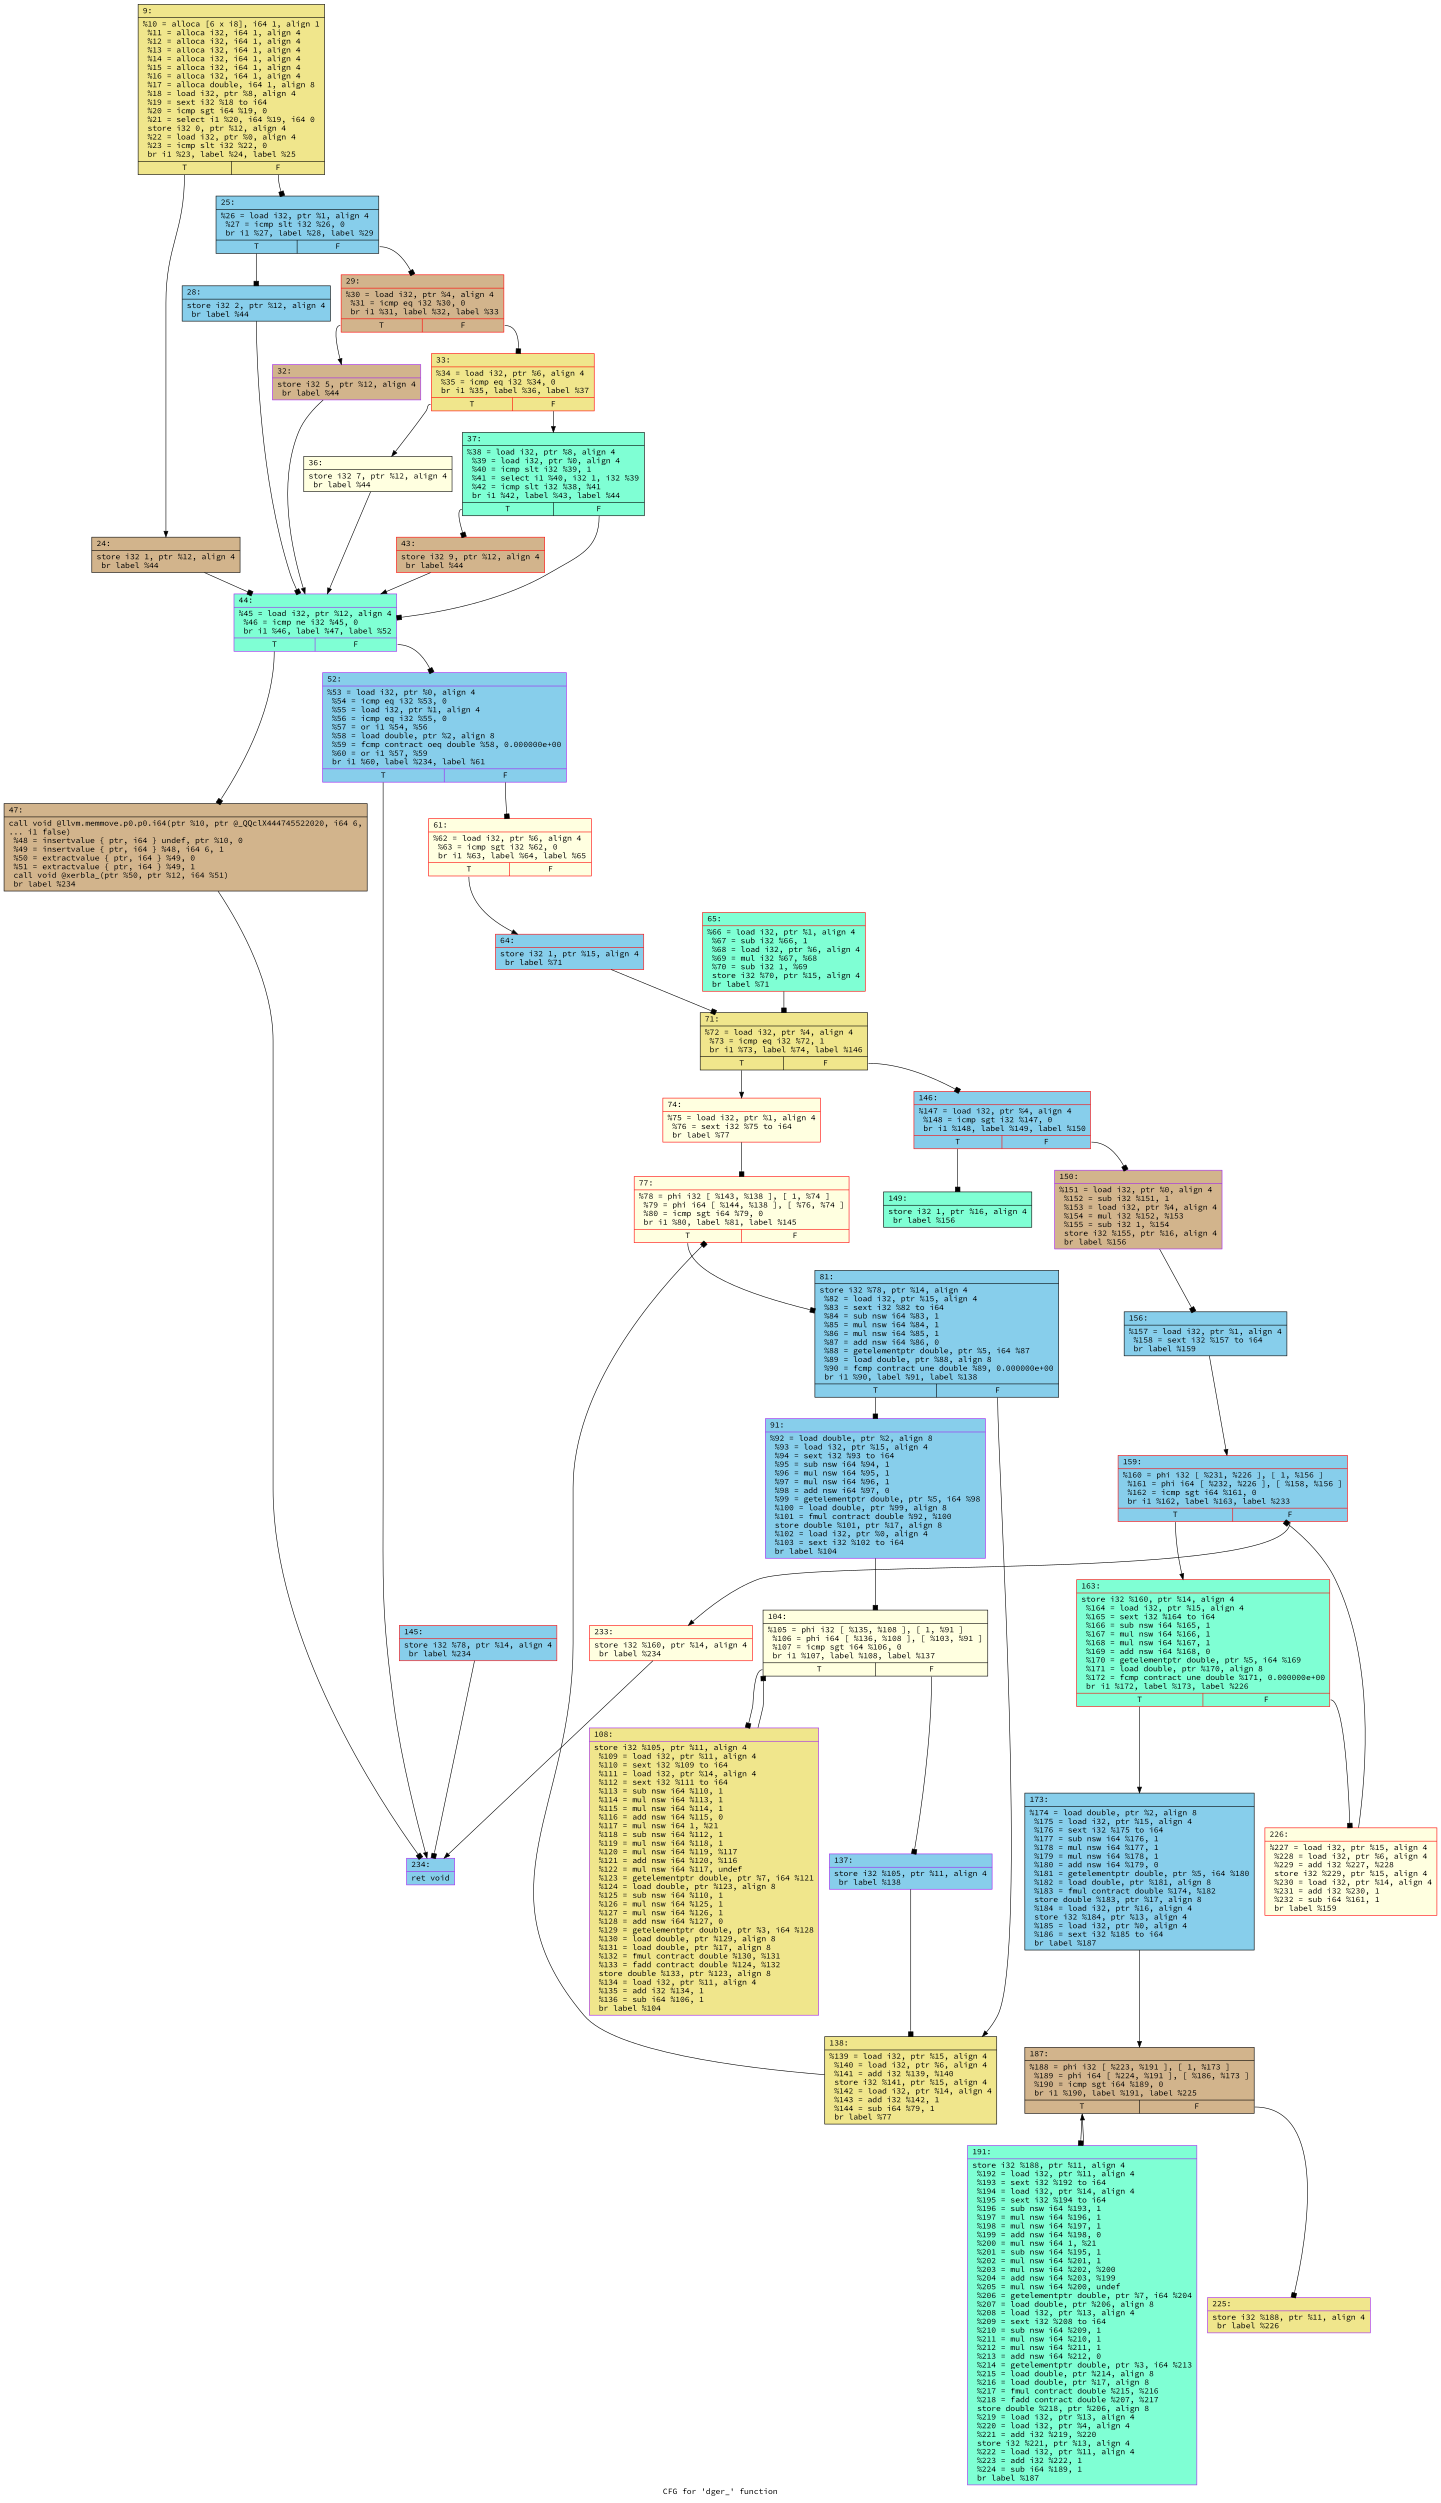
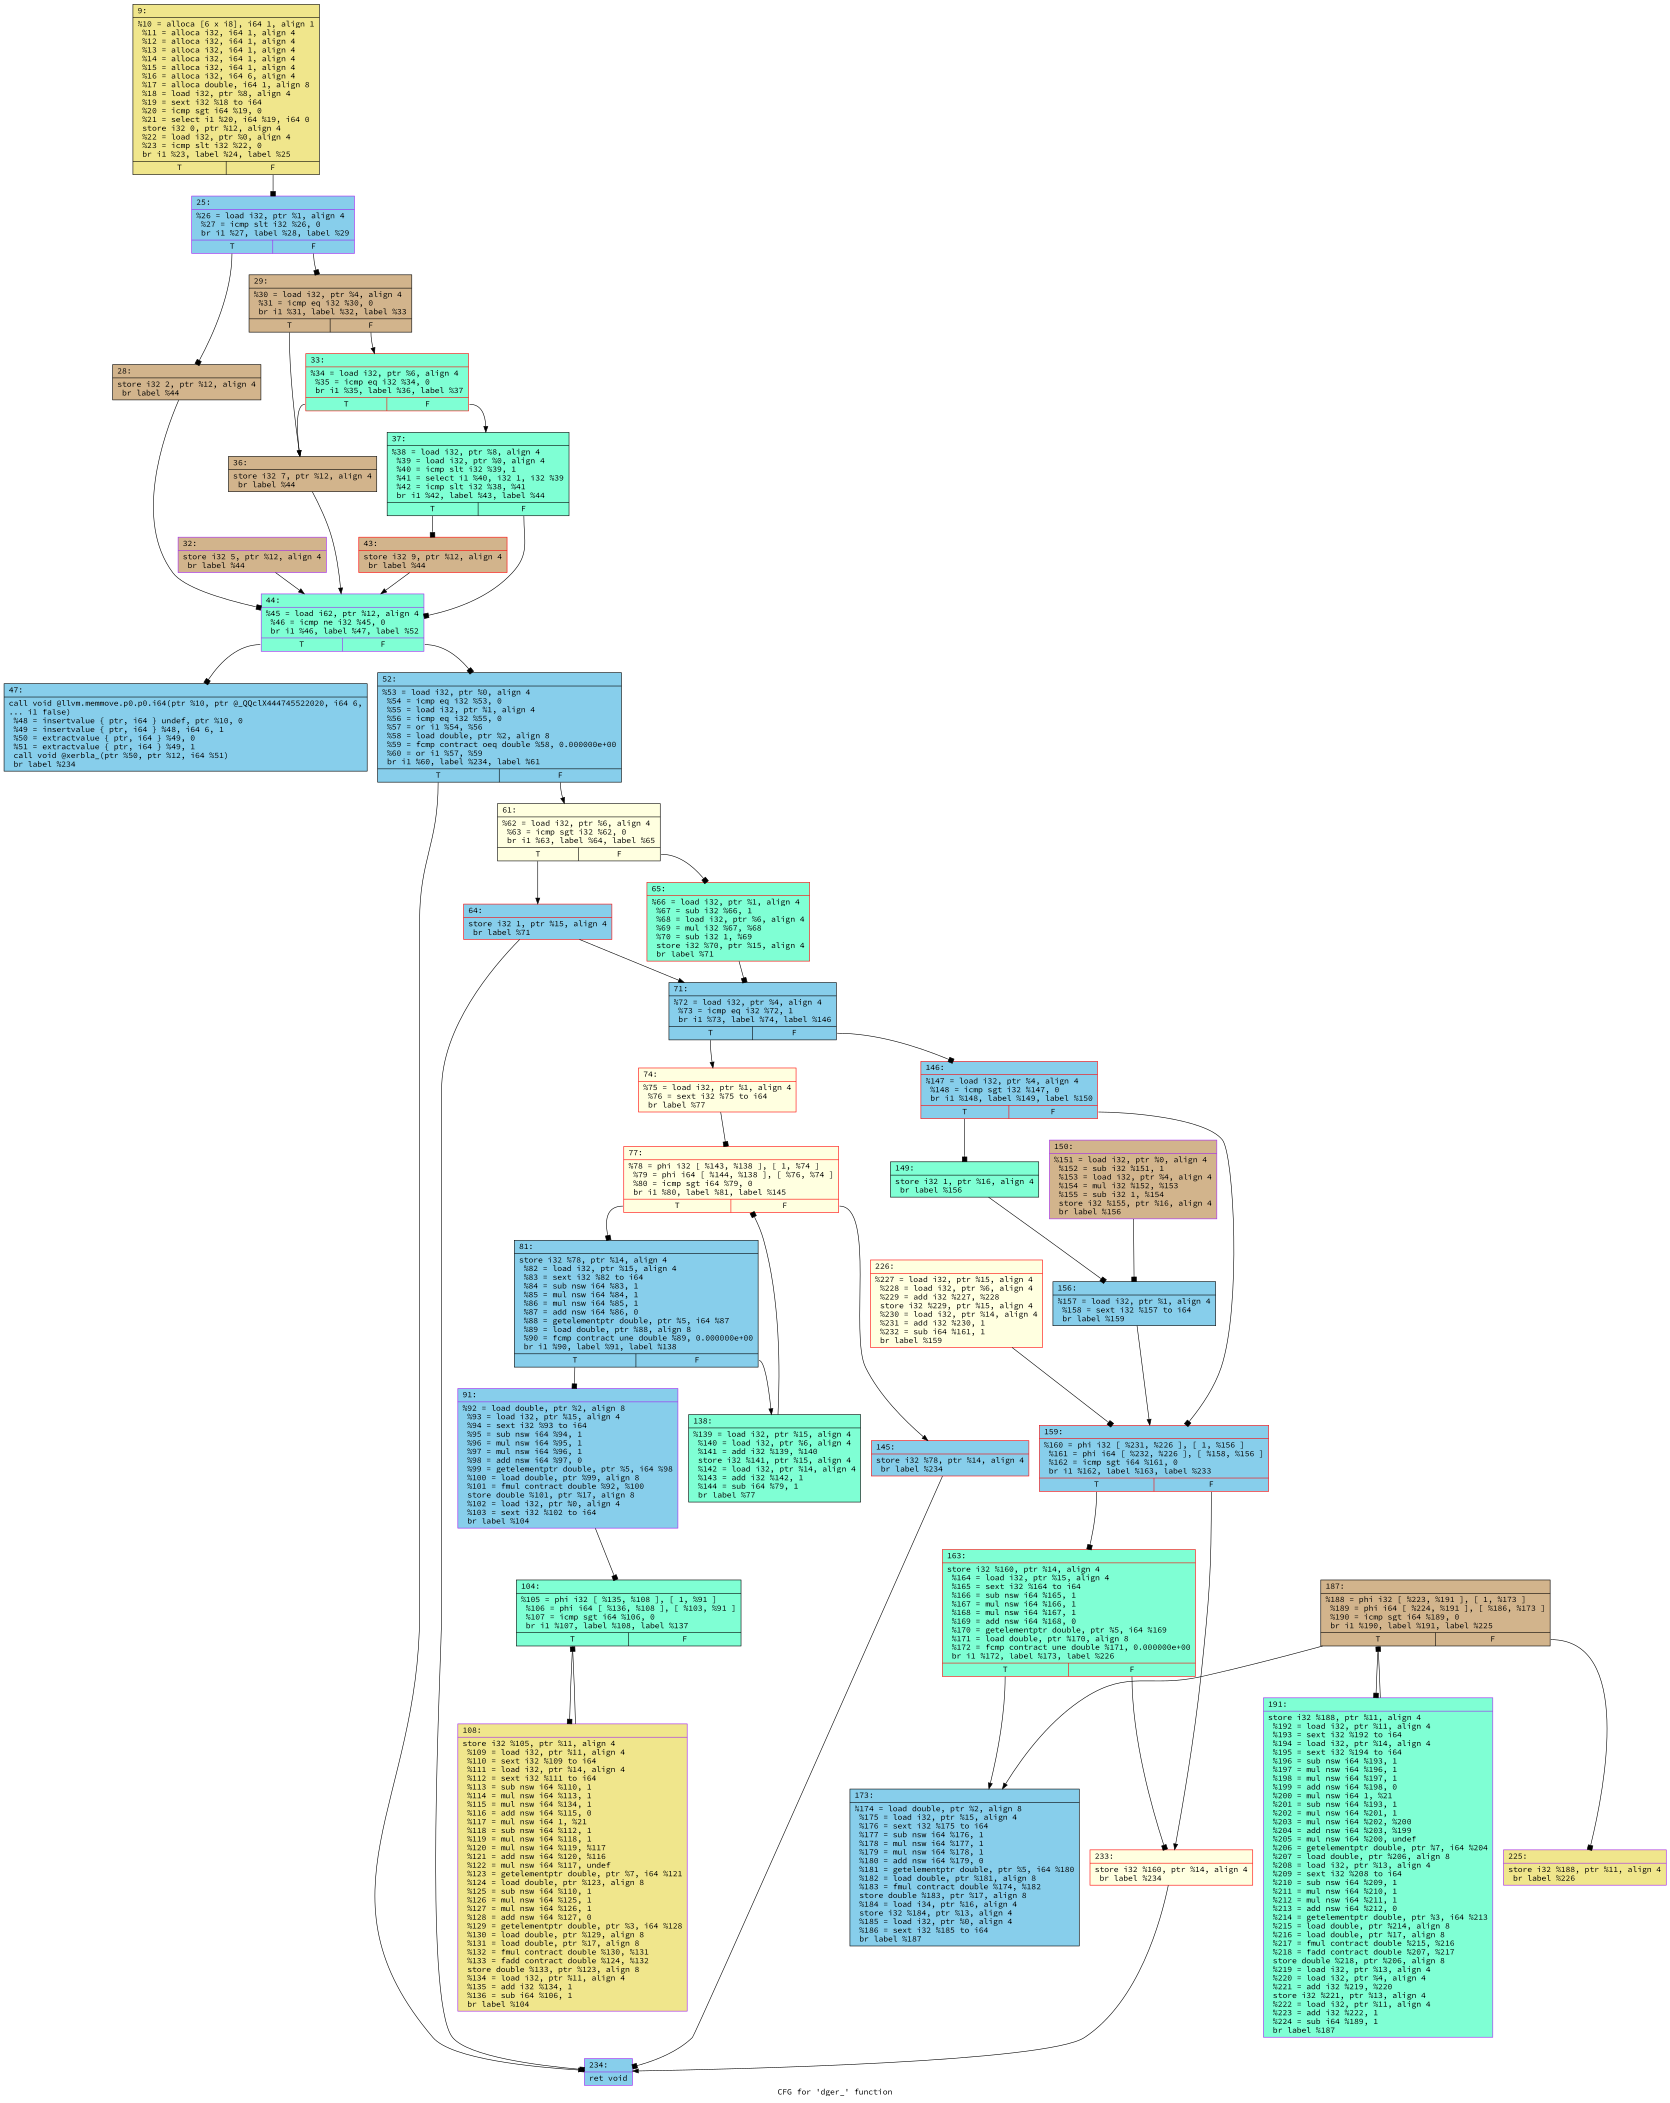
(222, 76) -> (217, 76)
(297, 225) -> (273, 225)
(256, 303) -> (187, 382)
(423, 303) -> (330, 303)
(516, 333) -> (372, 340)
(336, 341) -> (292, 392)
(513, 382) -> (387, 382)
(378, 474) -> (303, 474)
(166, 555) -> none
(315, 614) -> (343, 614)
(445, 727) -> (500, 727)
(506, 798) -> (561, 790)
(186, 847) -> (186, 727)
(510, 847) -> (579, 832)
none -> (684, 861)
(661, 990) -> (629, 960)
(784, 1041) -> (753, 1011)
(1110, 1149) -> (1233, 1220)
none -> (1044, 1237)
none -> (860, 1328)
(273, 1383) -> (442, 1544)
(1177, 1548) -> (1095, 1518)
(875, 1643) -> (629, 1613)
(1346, 1759) -> (1142, 1761)
(659, 1808) -> (527, 1804)
(911, 1872) -> none
(1111, 1908) -> (936, 1904)
(1140, 1996) -> (1145, 1681)
(911, 2080) -> (775, 1458)
(1083, 2133) -> (1380, 1685)
(1037, 2252) -> (1333, 1804)
